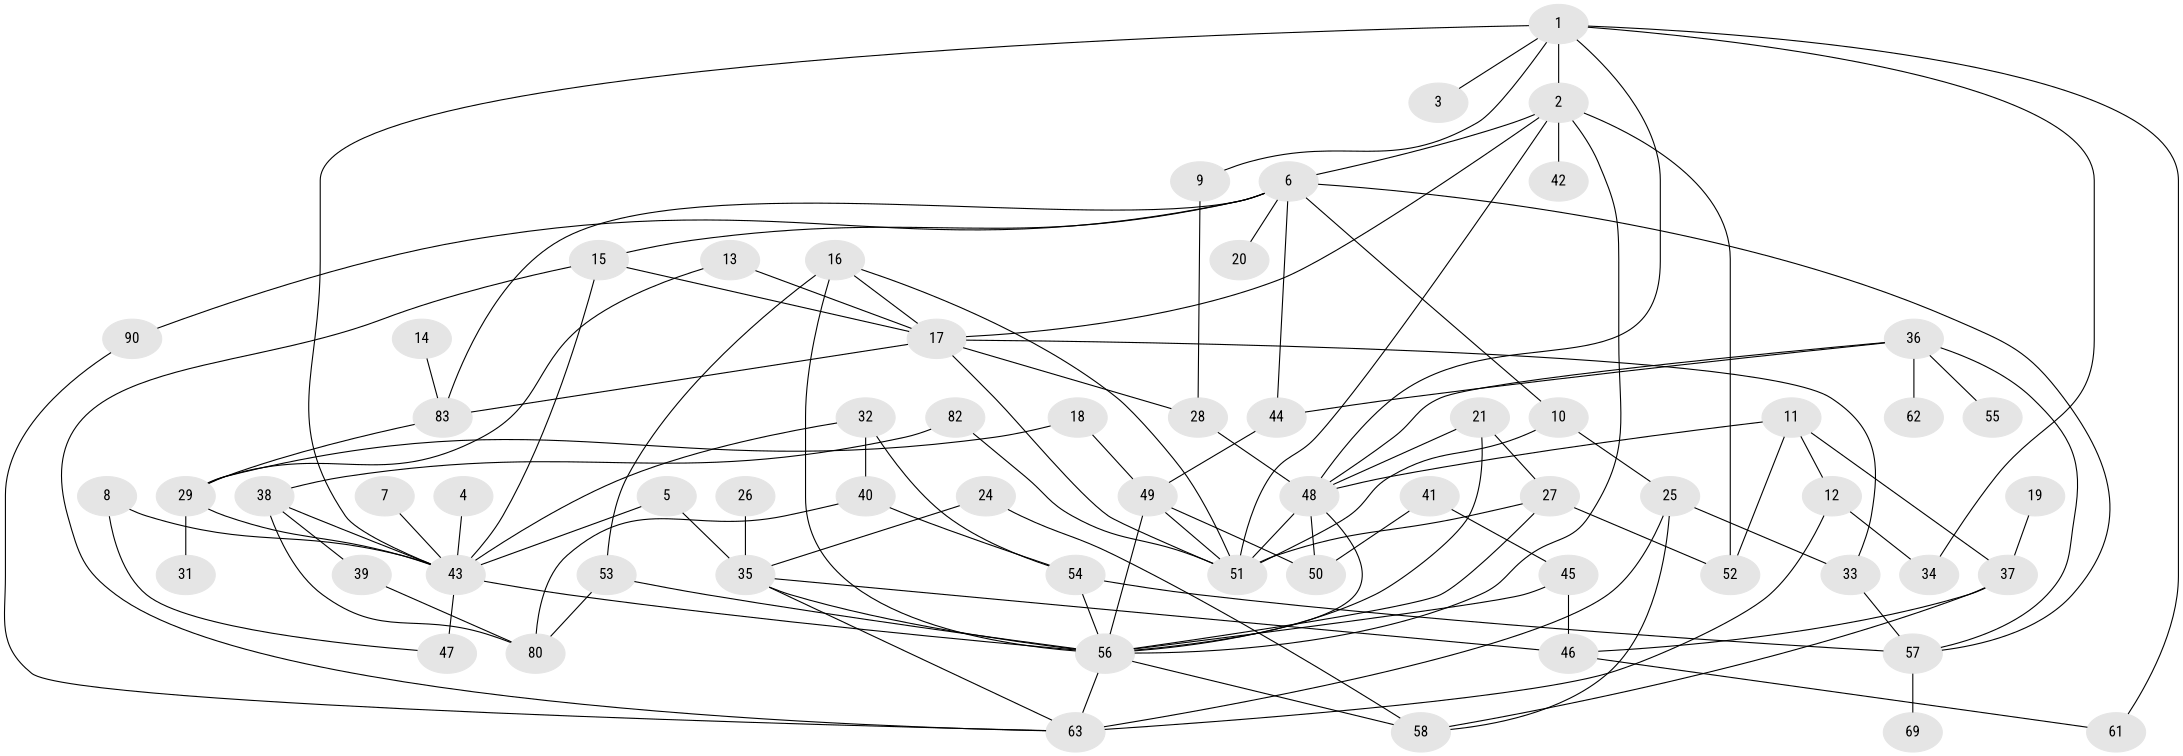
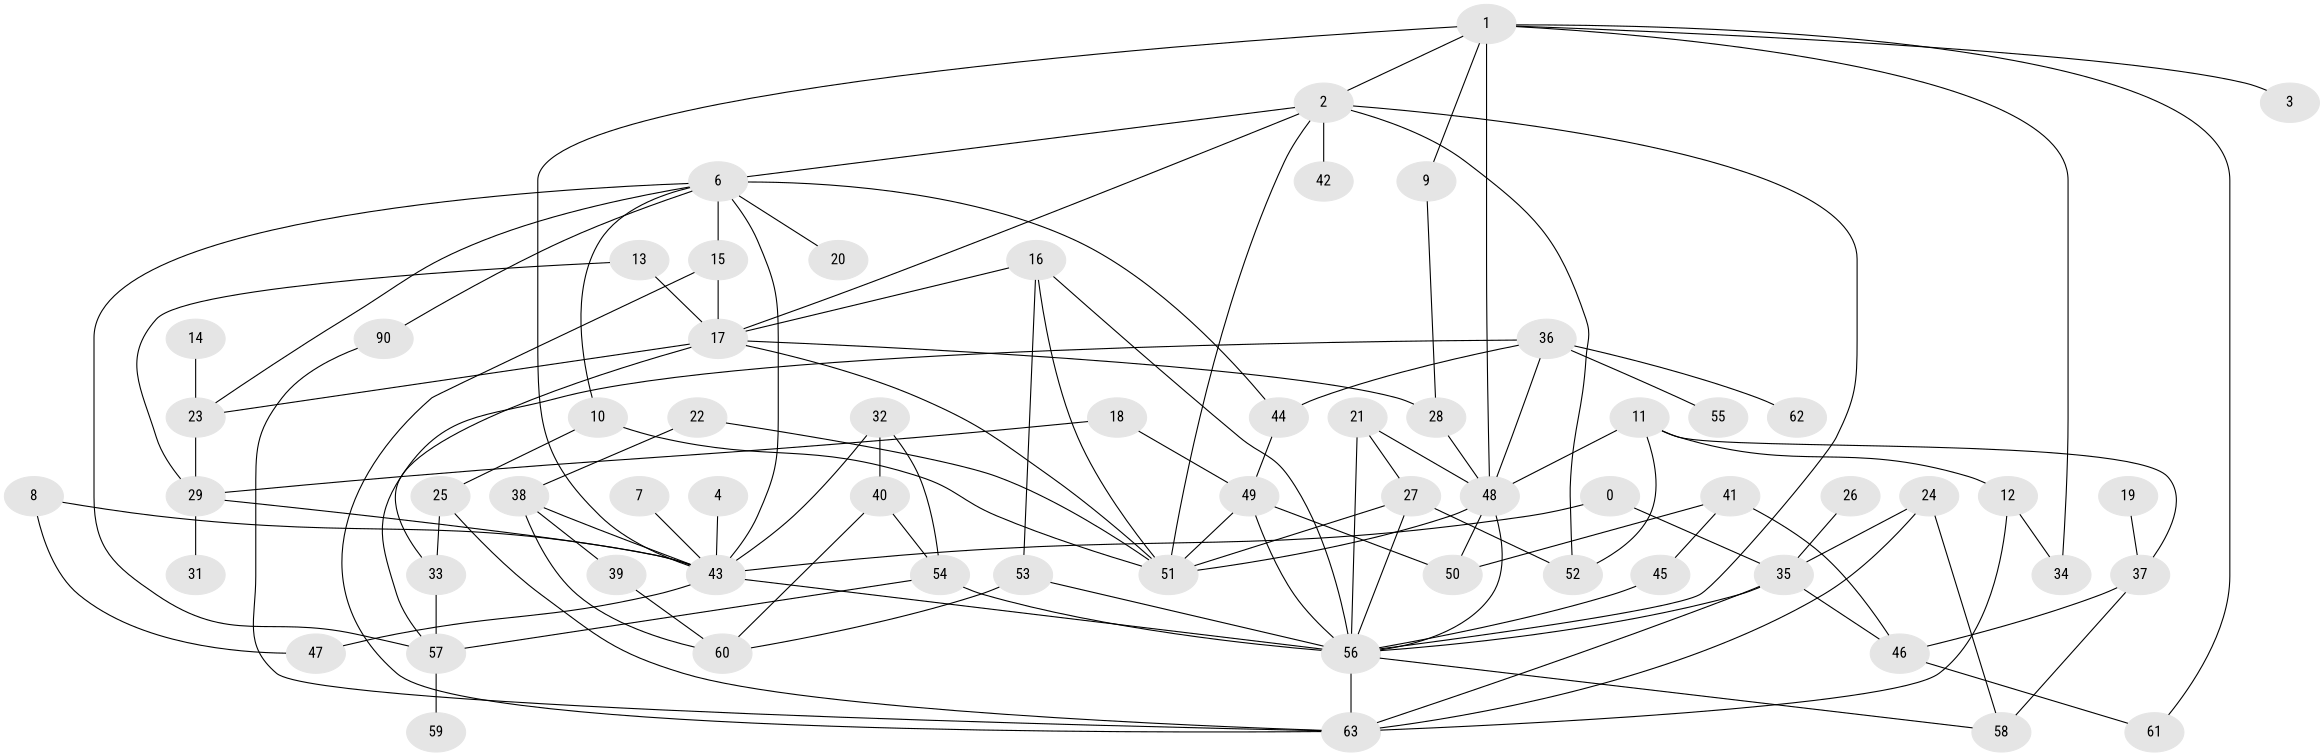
(443, 418) -> (196, 418)
(955, 418) -> (697, 418)
(546, 425) -> (778, 379)
(667, 496) -> (1610, 496)
(1569, 608) -> (1830, 562)
(536, 654) -> (723, 654)
none -> (1667, 664)
(1589, 688) -> none
(1913, 732) -> (436, 732)
